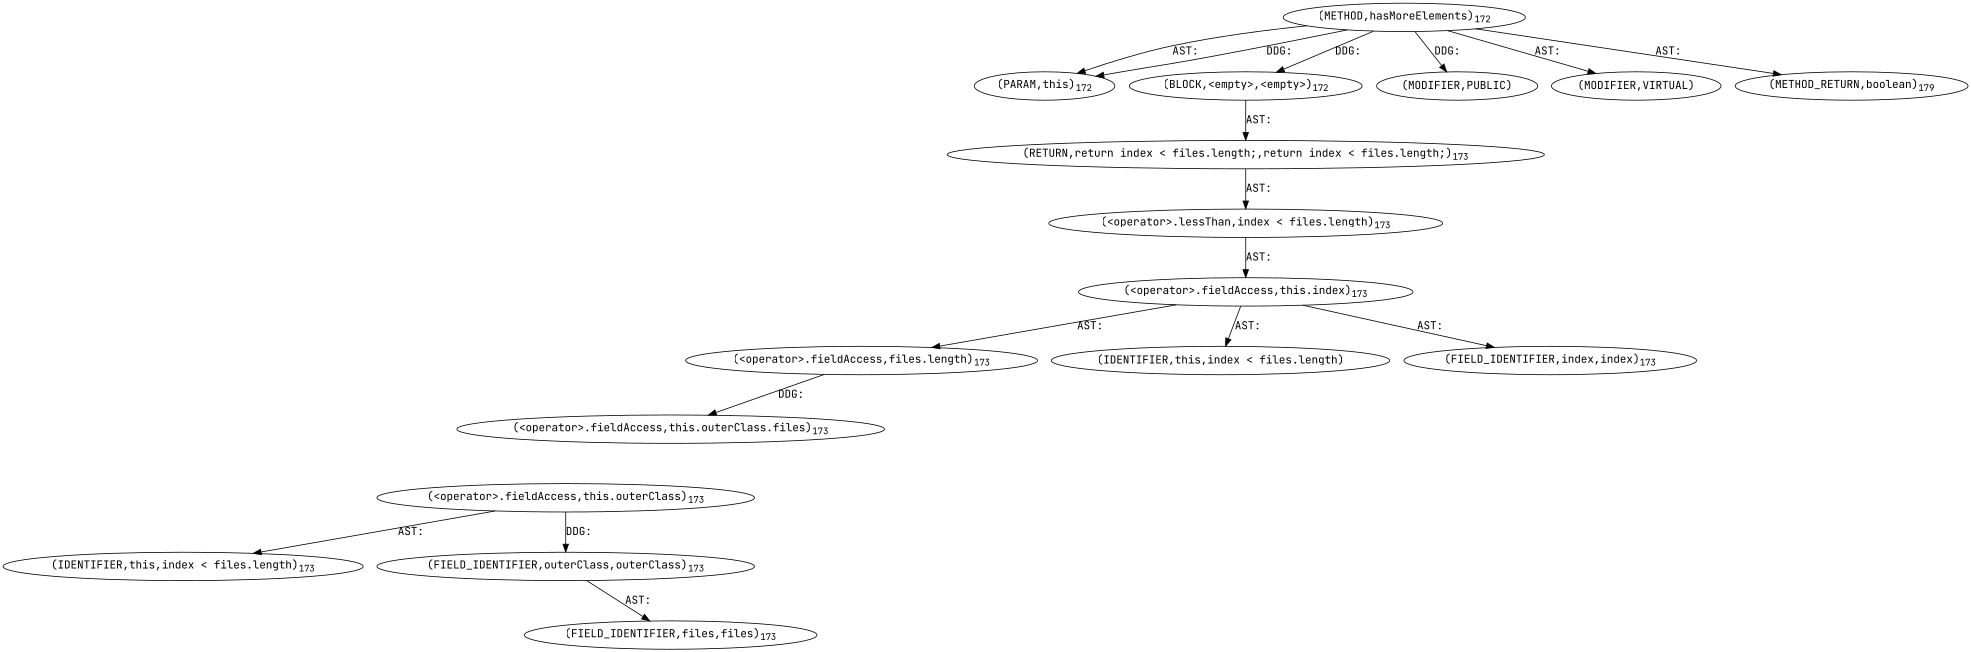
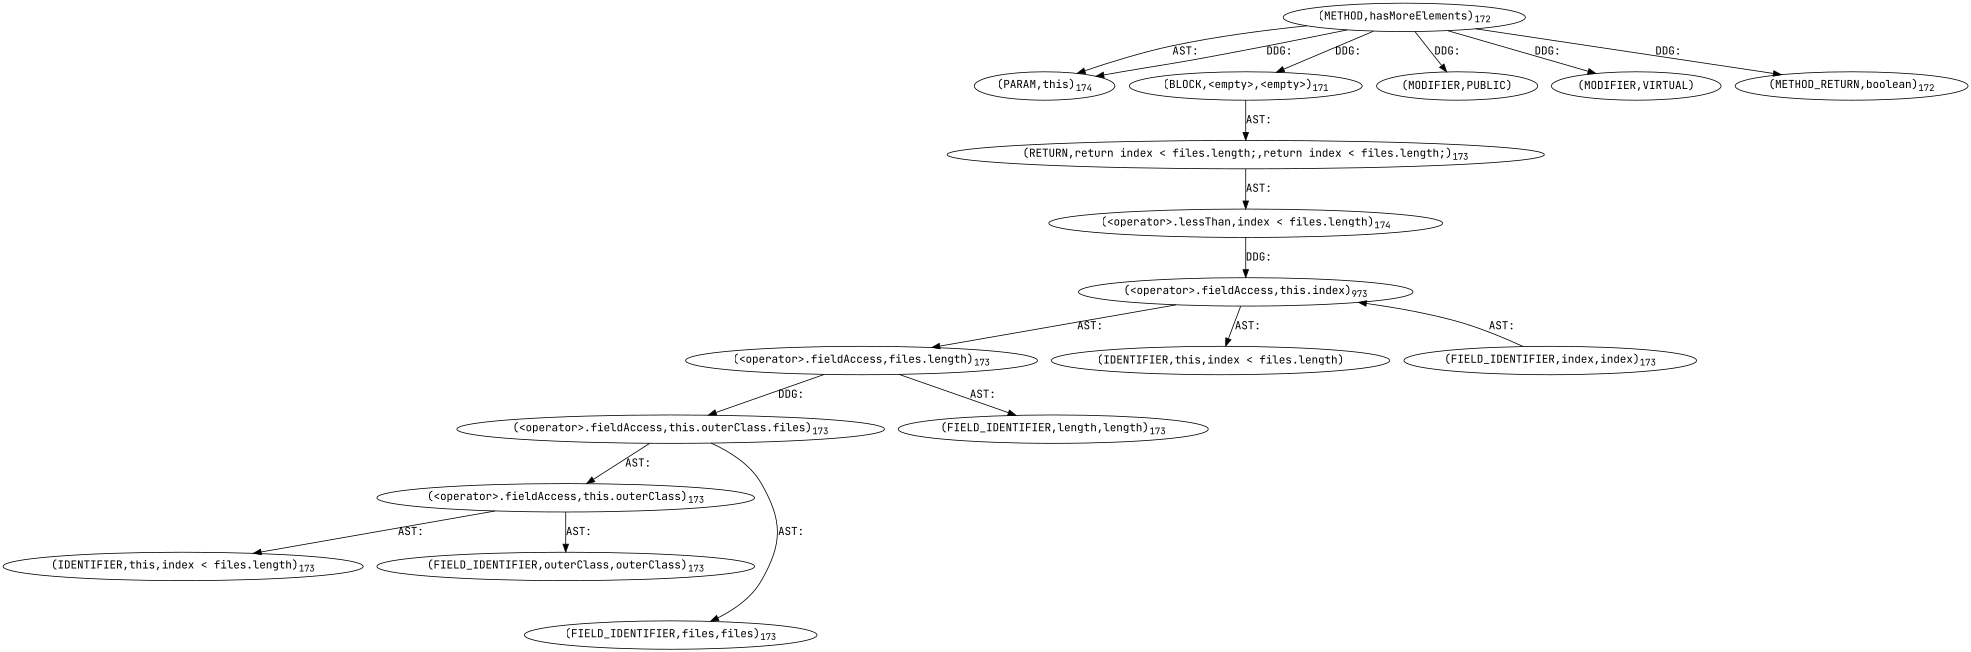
(1551, 52) -> (1551, 52)
(1672, 52) -> (1672, 52)
(1084, 85) -> (1084, 85)
(1321, 85) -> (1321, 85)
(1927, 85) -> (1927, 85)
(1383, 222) -> (1383, 222)
(1262, 258) -> (1262, 258)
(1360, 291) -> (1360, 291)
(1395, 325) -> (1447, 319)
none -> (1053, 429)
none -> (622, 461)
(582, 532) -> (582, 532)
(615, 599) -> (777, 528)
